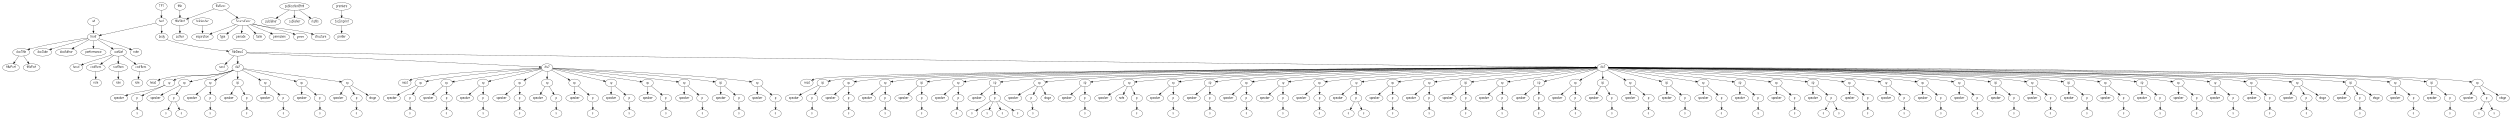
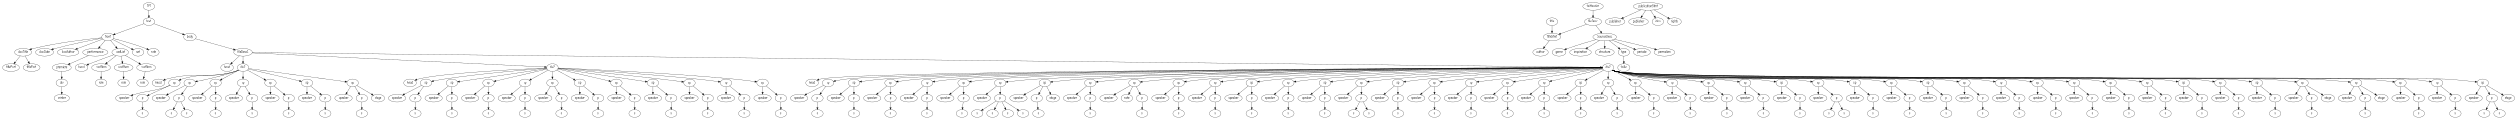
(342, 22) -> (62, 83)
none -> (1658, 22)
(93, 28) -> (122, 44)
(203, 28) -> (1593, 13)
(251, 29) -> (1624, 59)
none -> (79, 60)
